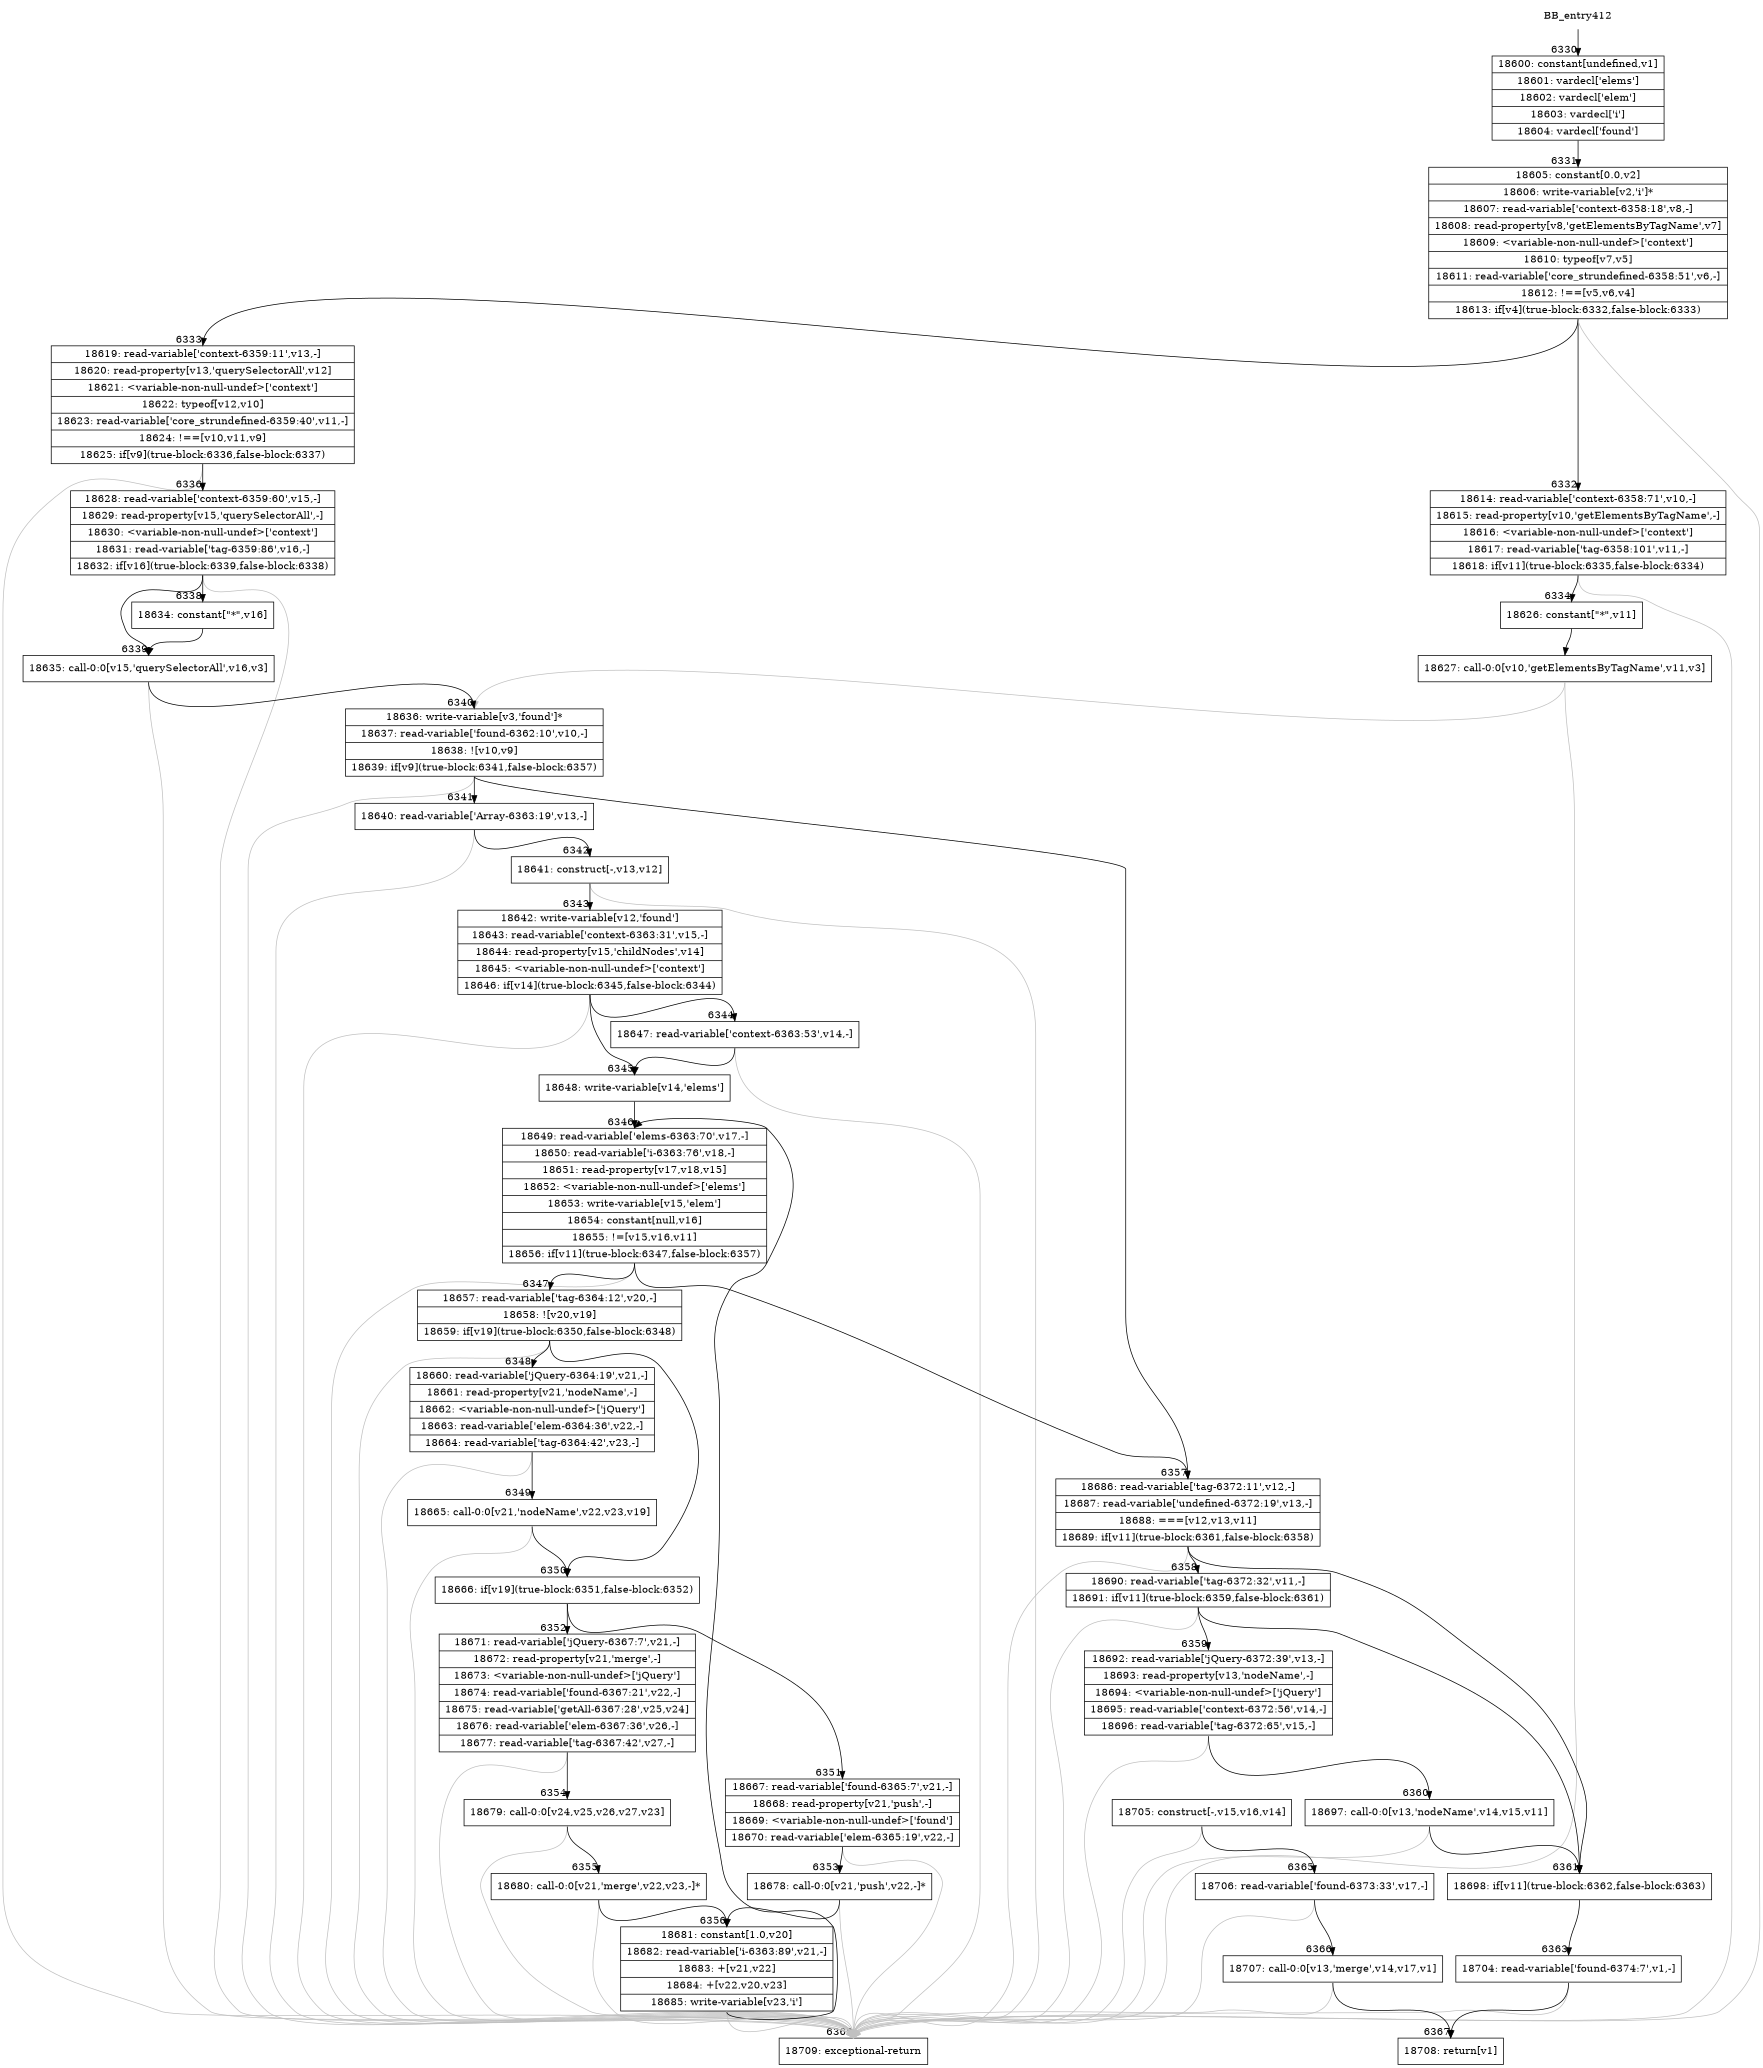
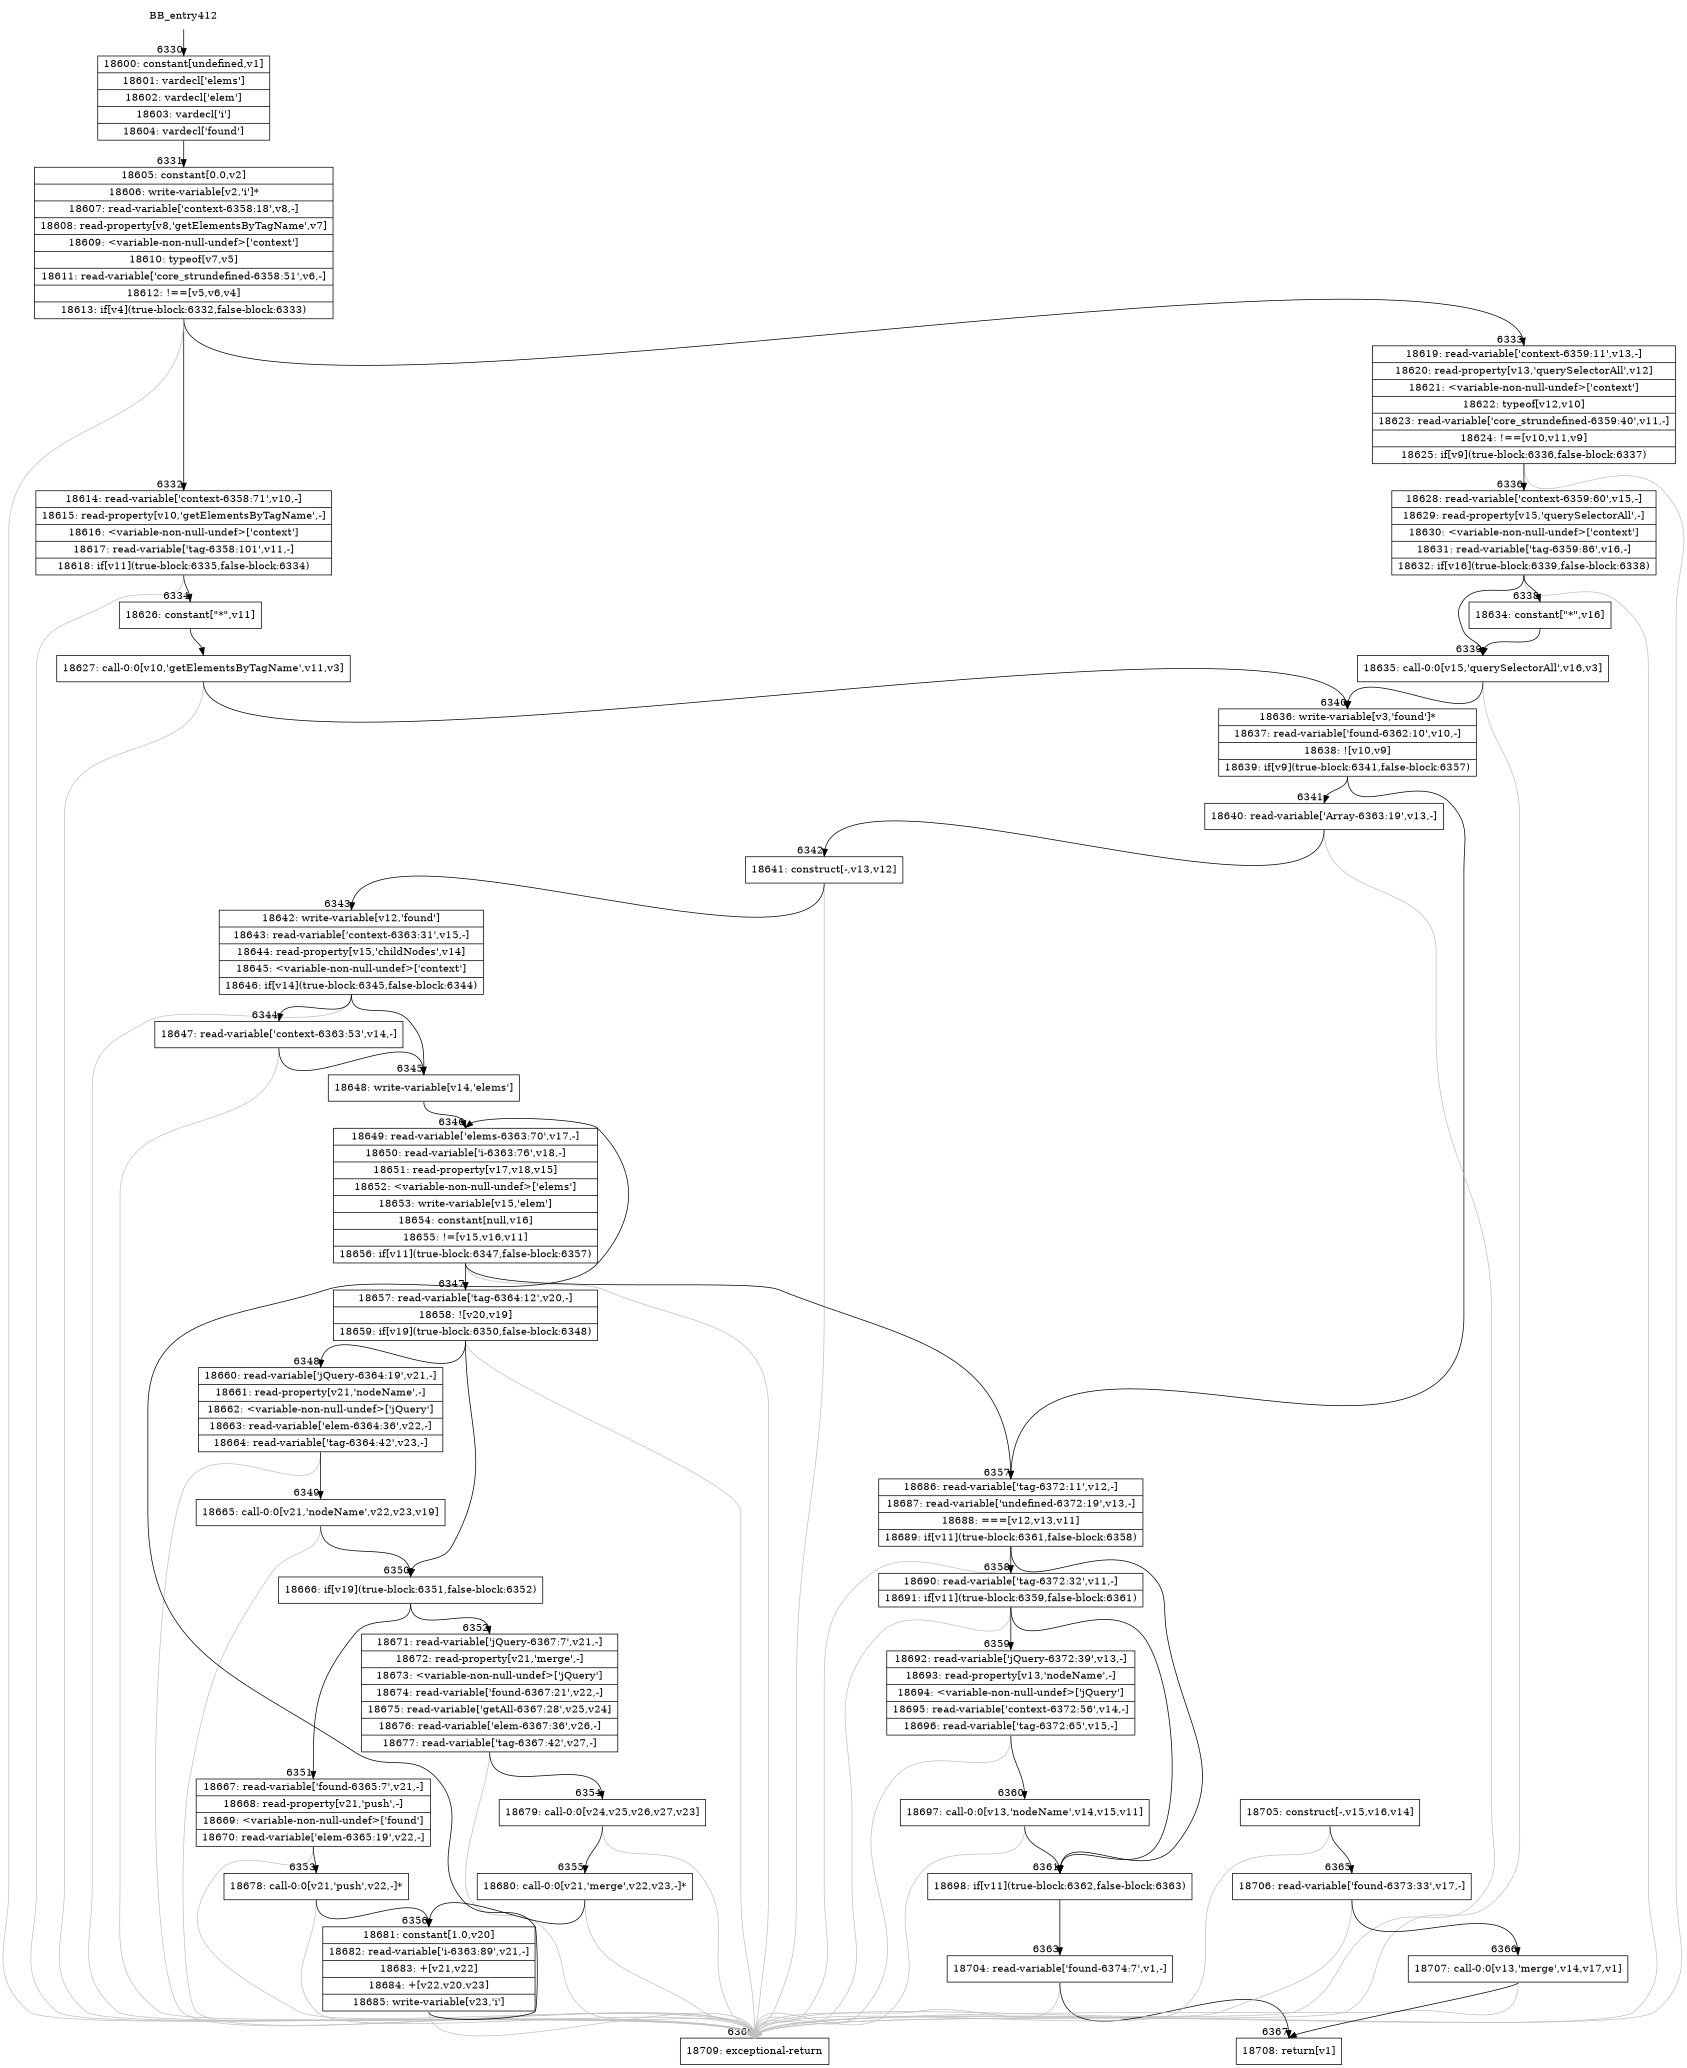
(1022, 696) -> (773, 696)
(248, 1606) -> none
